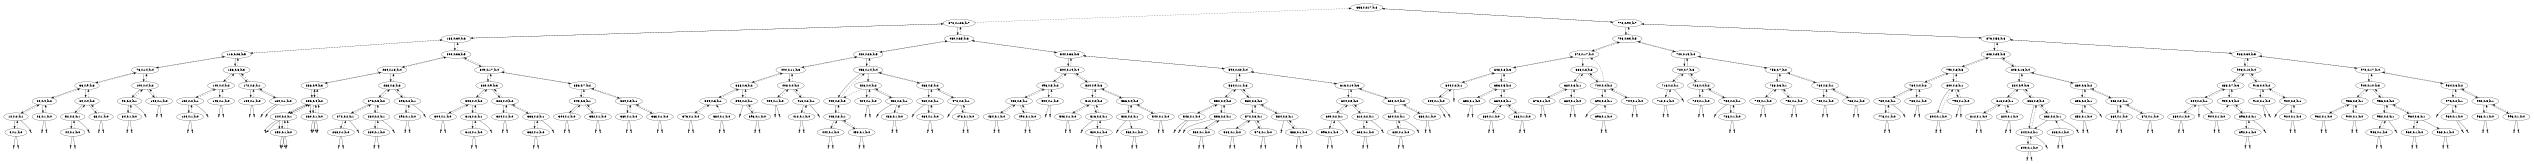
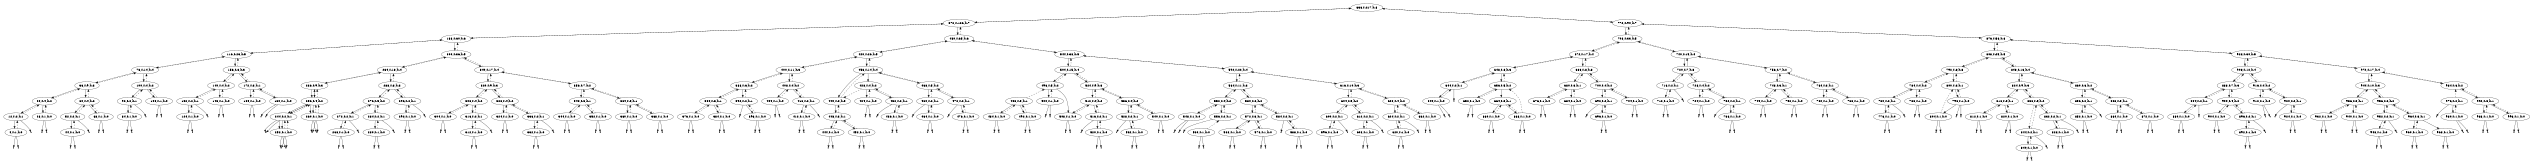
none -> (1164, 15)
(347, 46) -> (347, 46)
(1601, 69) -> (1586, 63)
(1070, 70) -> (1070, 70)
(1779, 86) -> (1779, 86)
(2453, 92) -> none
(1035, 93) -> (1066, 98)
(2275, 93) -> (2275, 93)
(1504, 94) -> (1519, 100)
(1943, 99) -> (1951, 108)
none -> (716, 108)
none -> (1602, 108)
(2207, 108) -> (2223, 108)
none -> (1398, 110)
(2031, 116) -> (2031, 116)
(1212, 124) -> none
(2042, 124) -> (2055, 124)
none -> (1134, 126)
